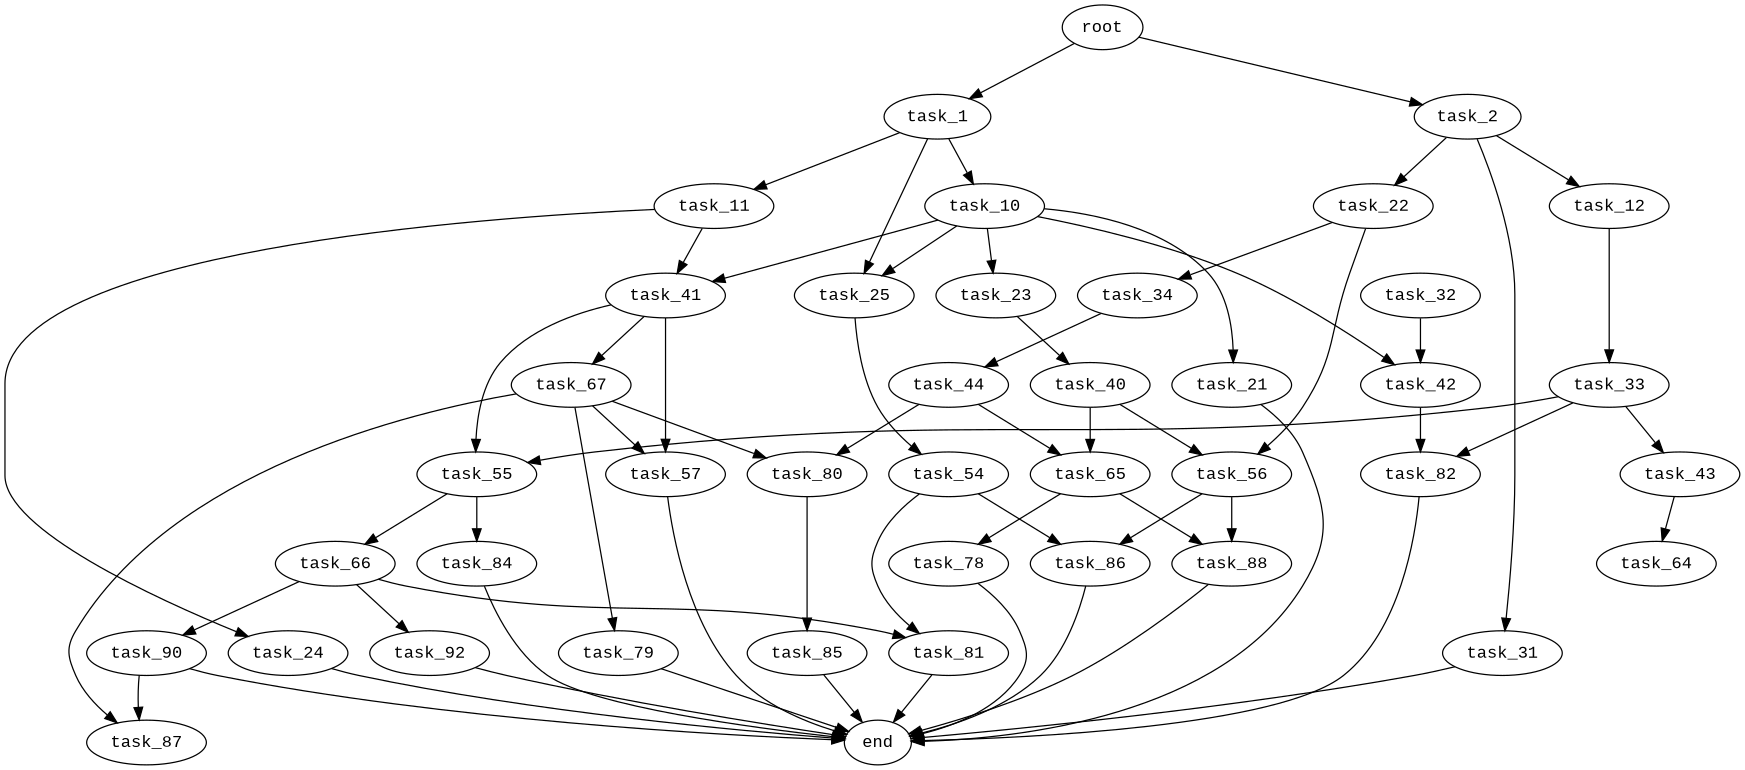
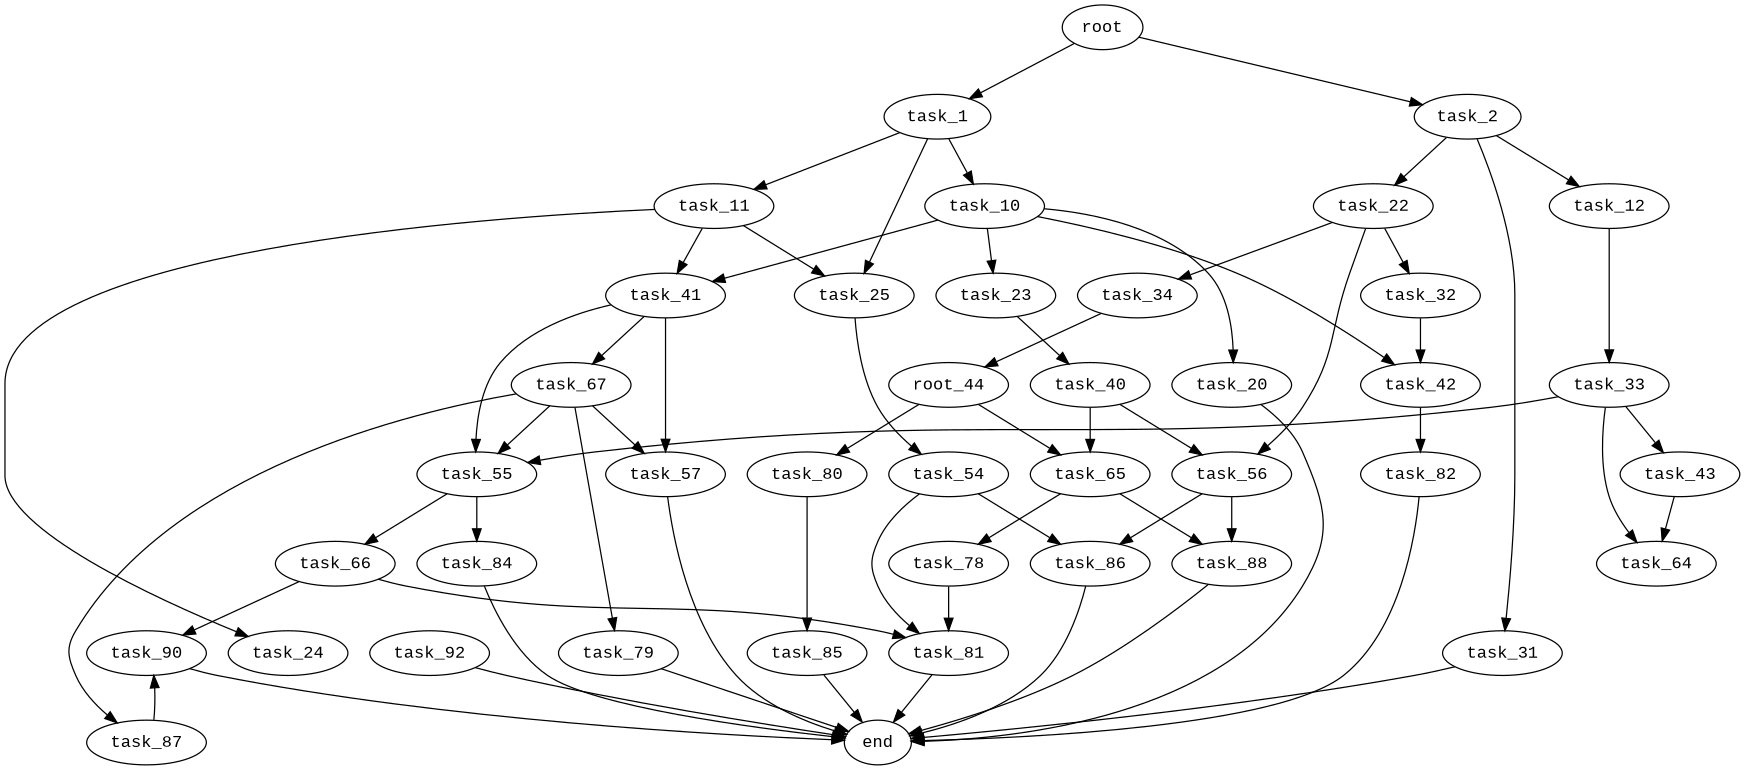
none -> (1394, 245)
(925, 247) -> (779, 247)
(949, 385) -> (949, 385)
(1232, 385) -> (1232, 385)
(1523, 426) -> (1604, 473)
(683, 427) -> (529, 425)
(378, 604) -> none
(1018, 677) -> (949, 602)
(138, 691) -> (155, 704)
(581, 712) -> none
